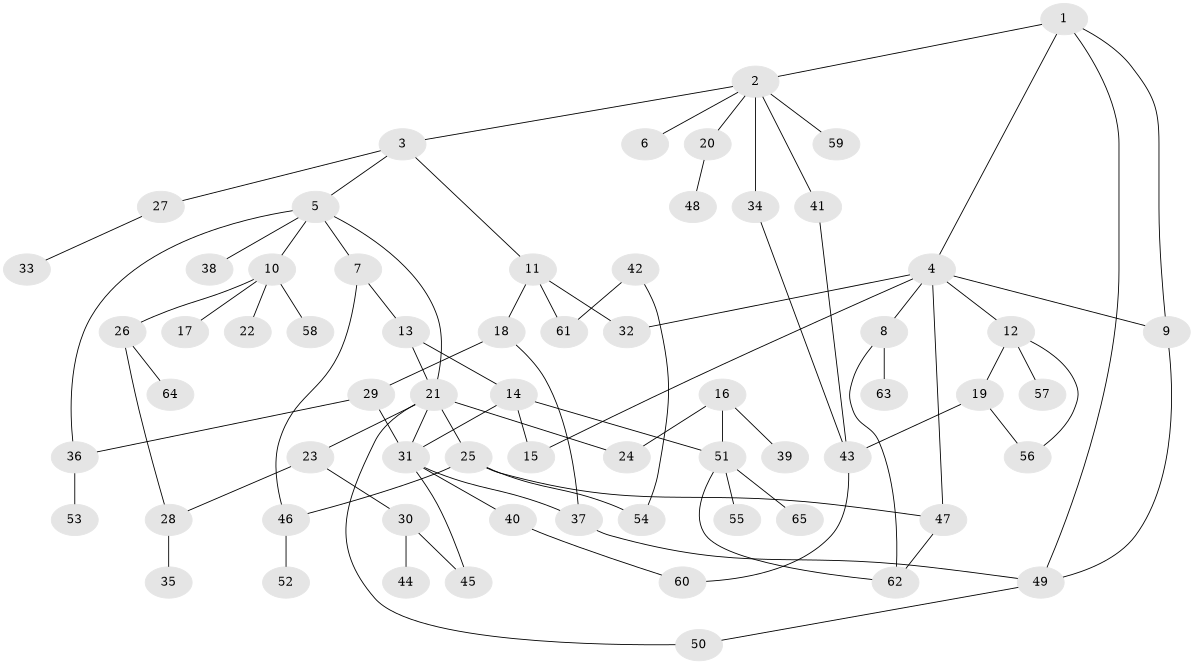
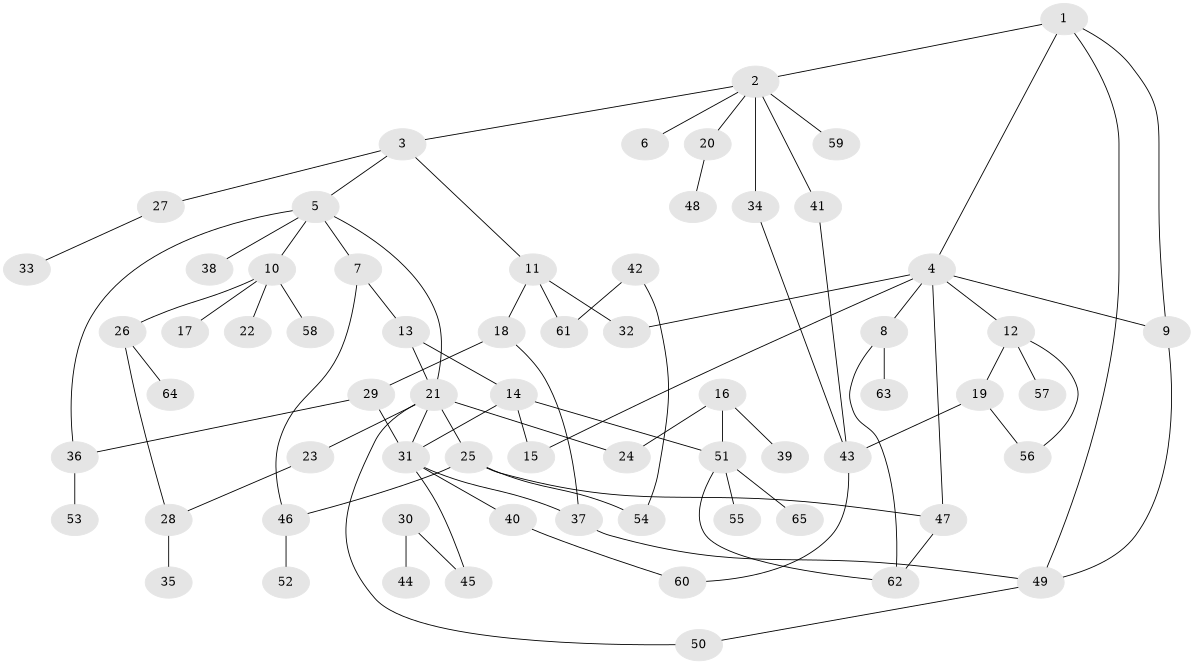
(360, 490) -> none
